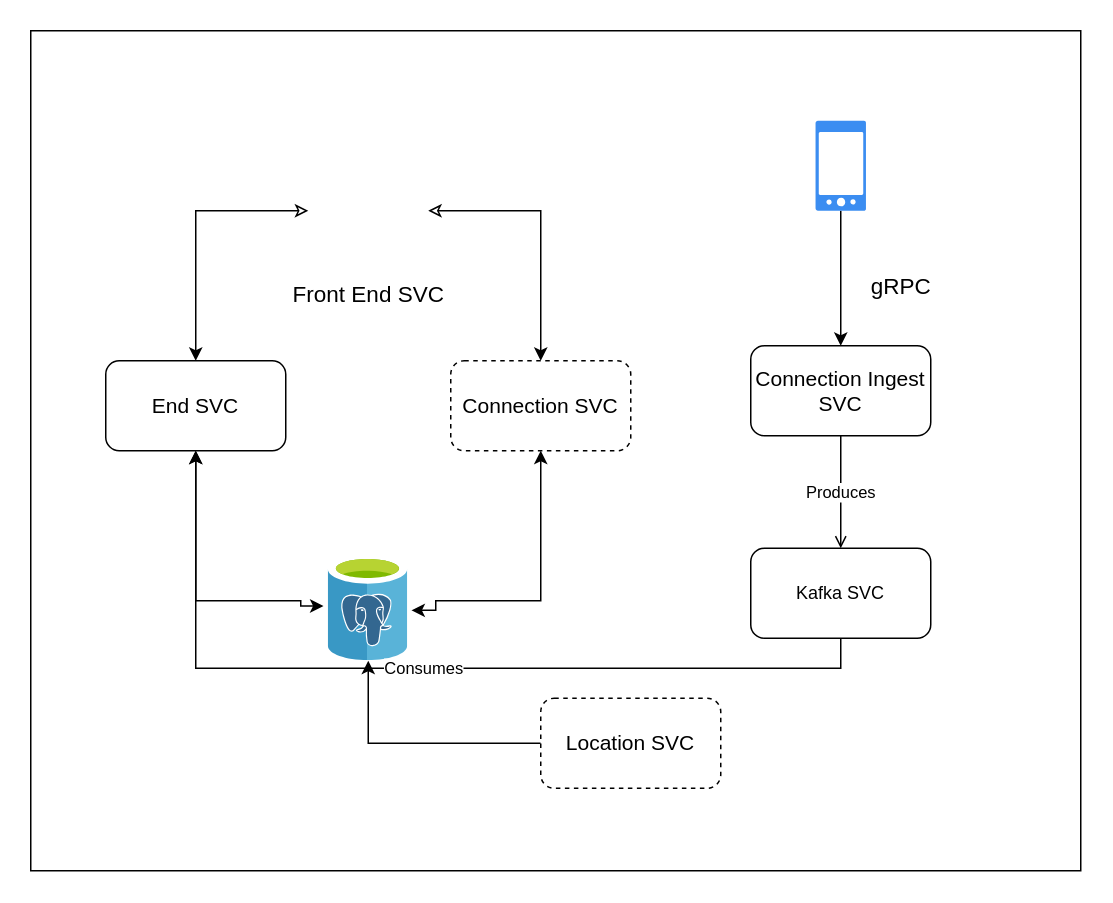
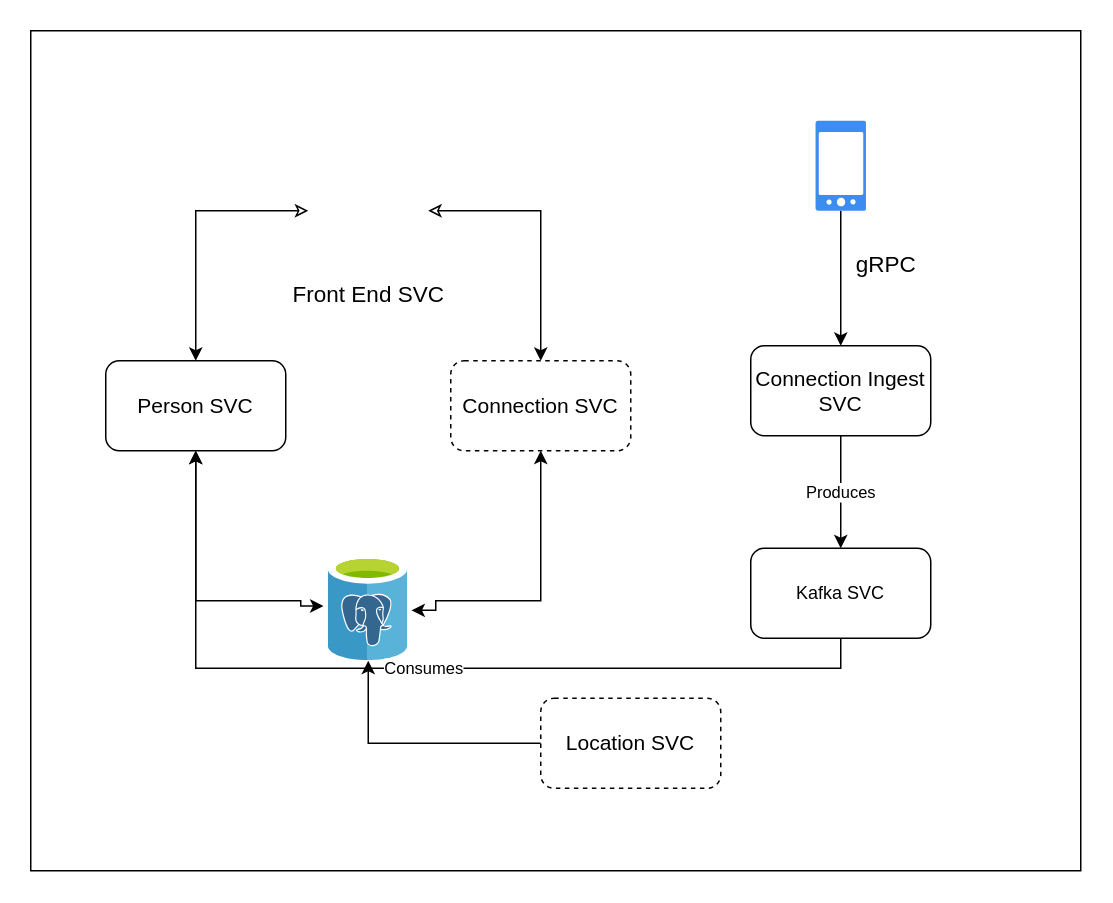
(901, 286) -> (886, 263)
(196, 406) -> (196, 406)
(841, 539) -> (841, 537)
